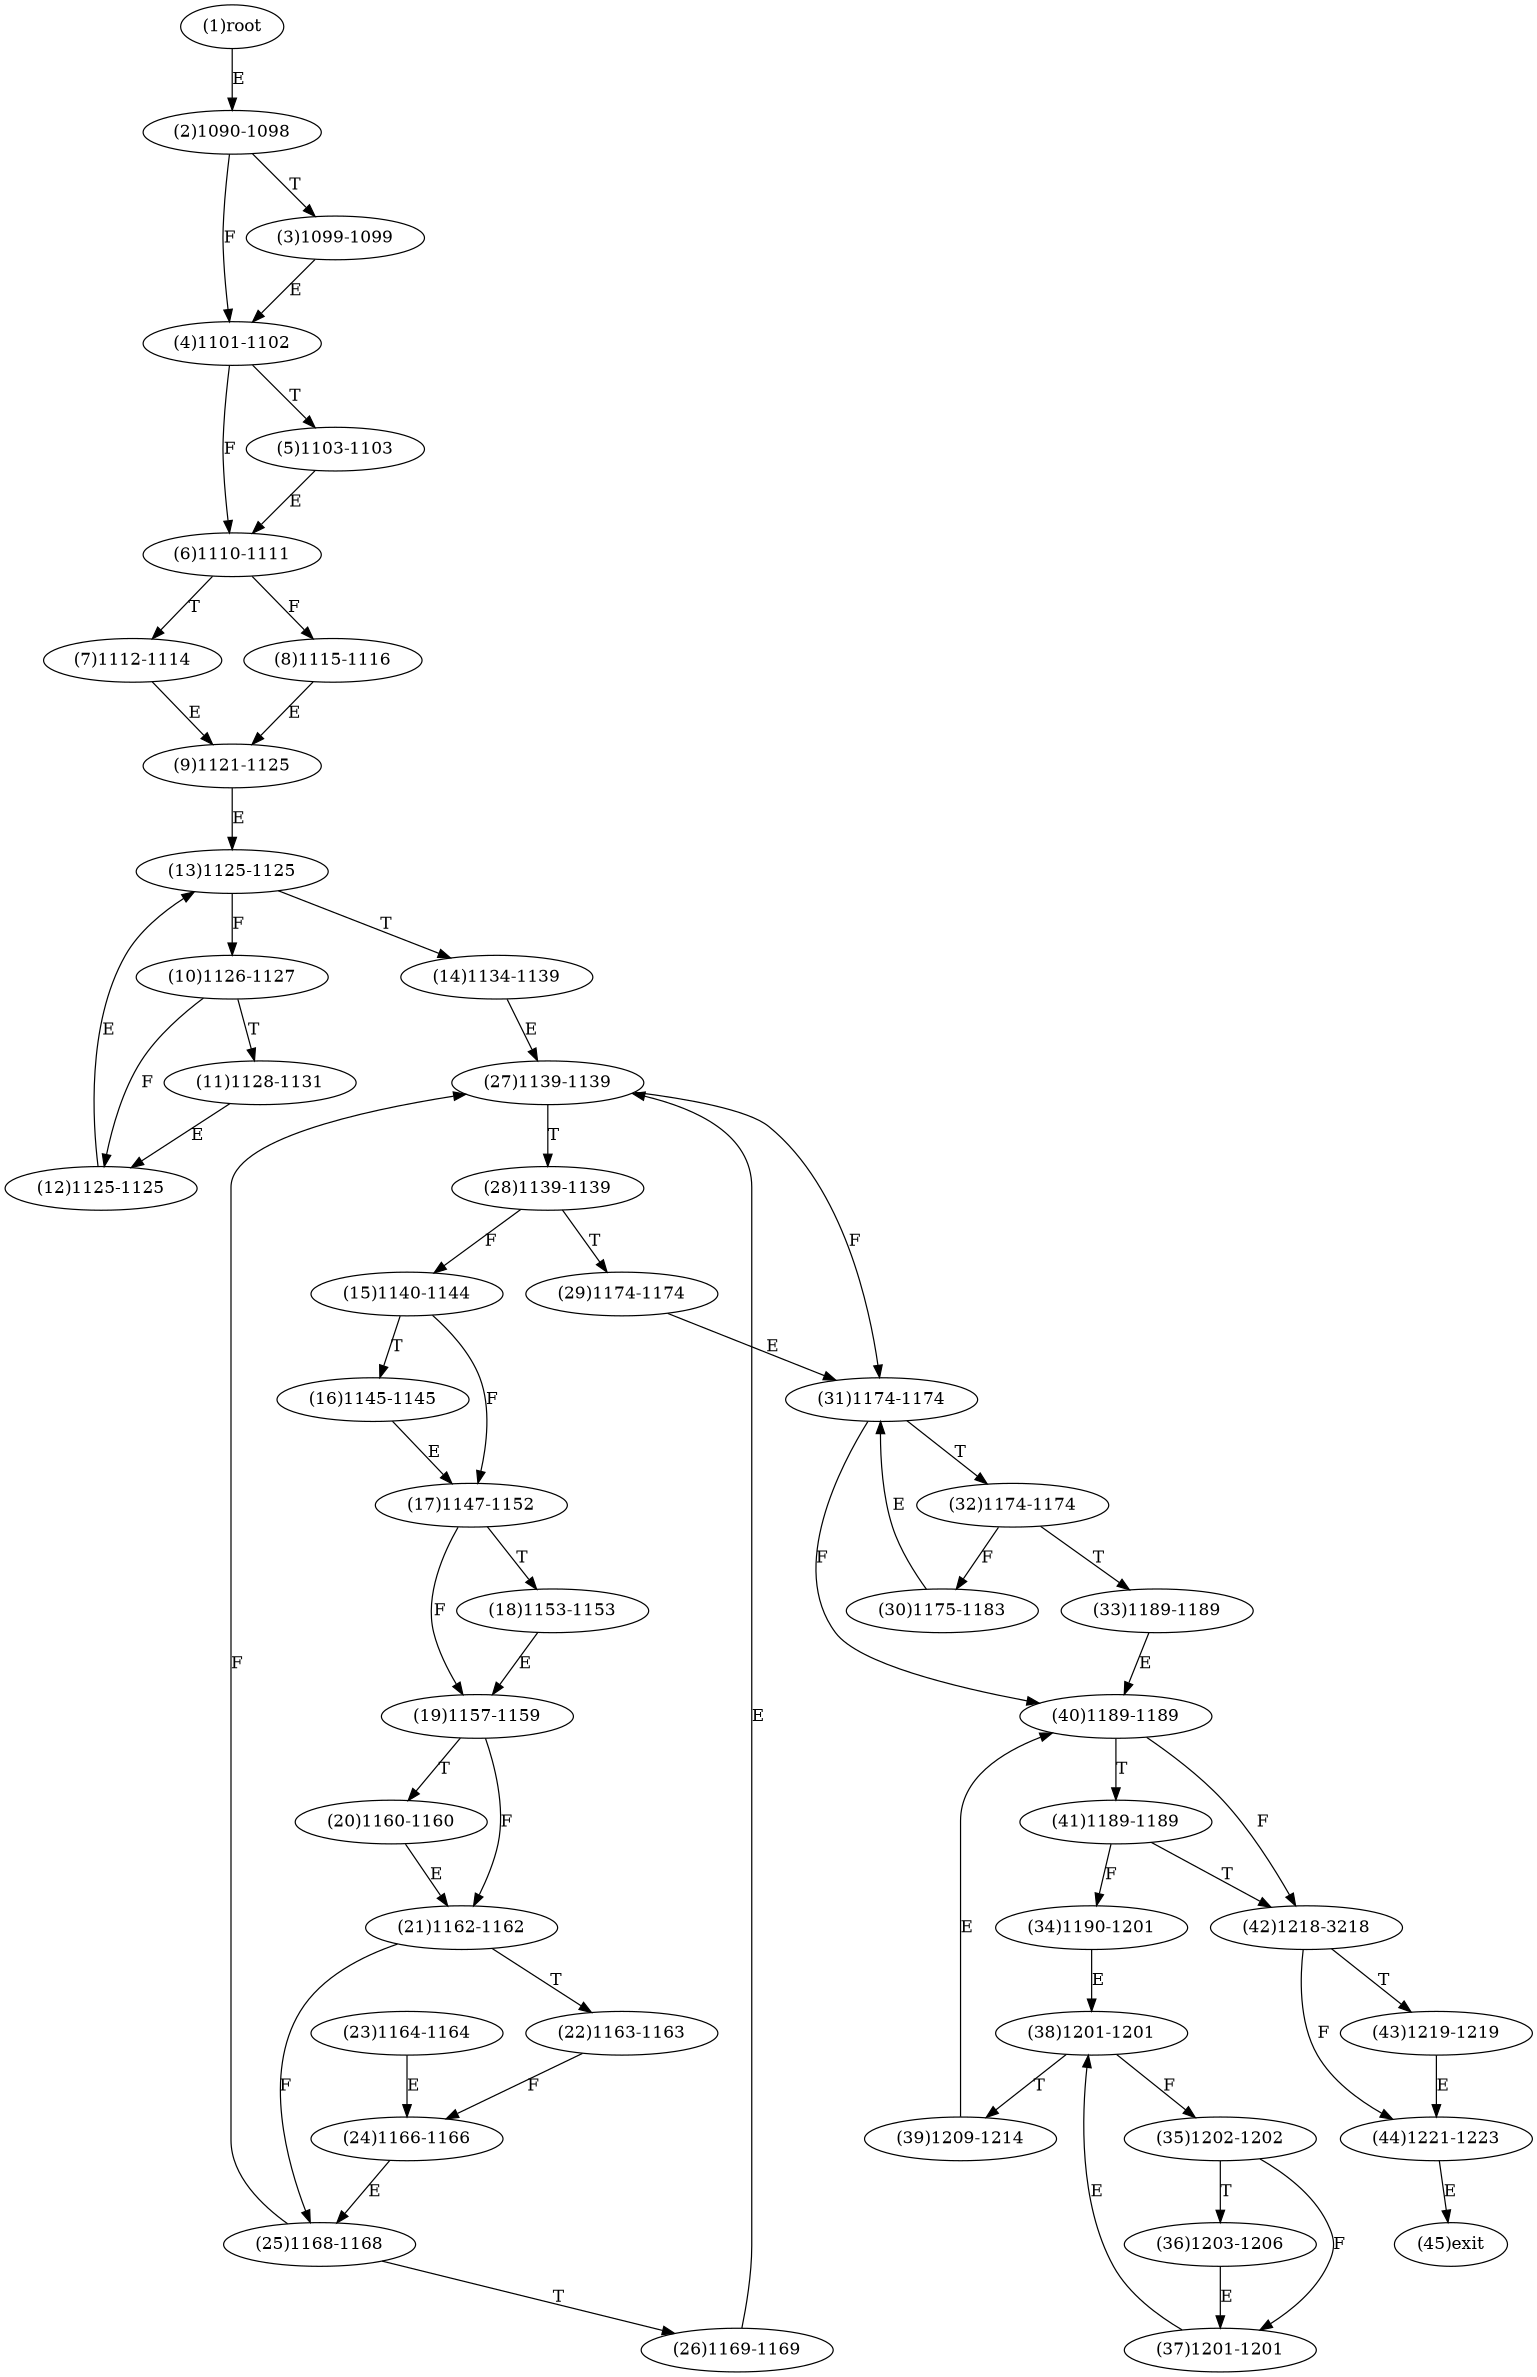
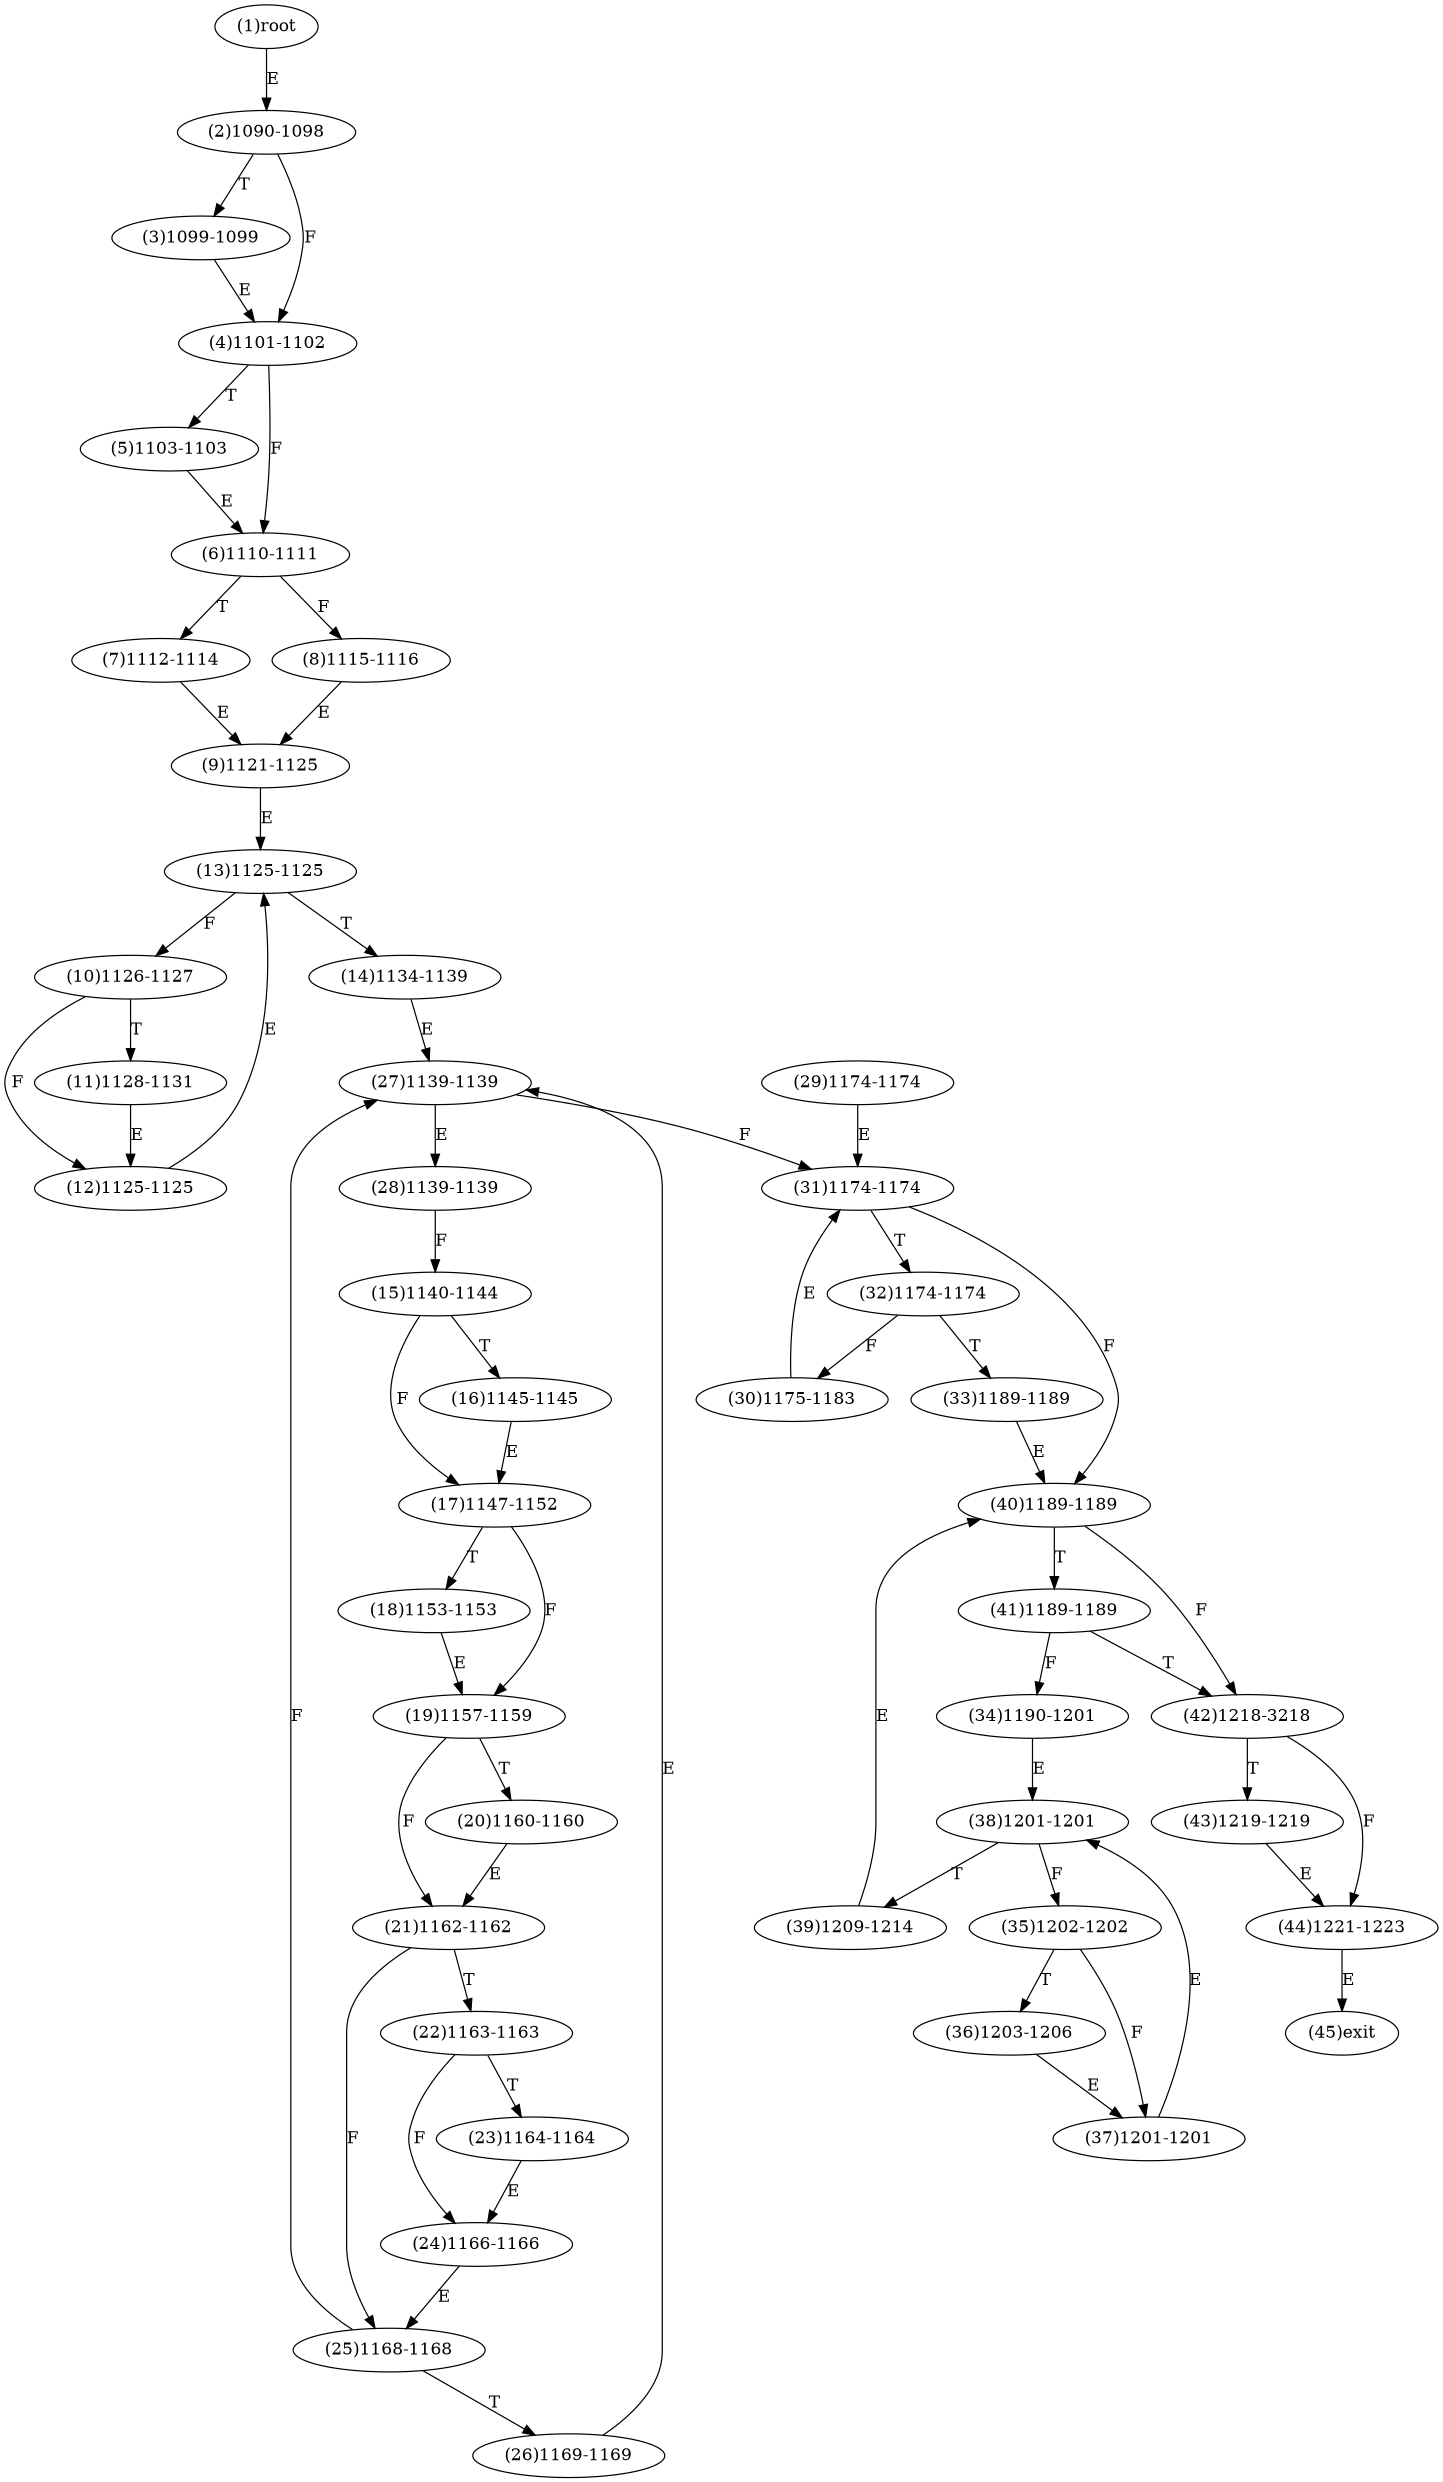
(554, 1136) -> (442, 1136)
(581, 1236) -> none
none -> (502, 2081)
